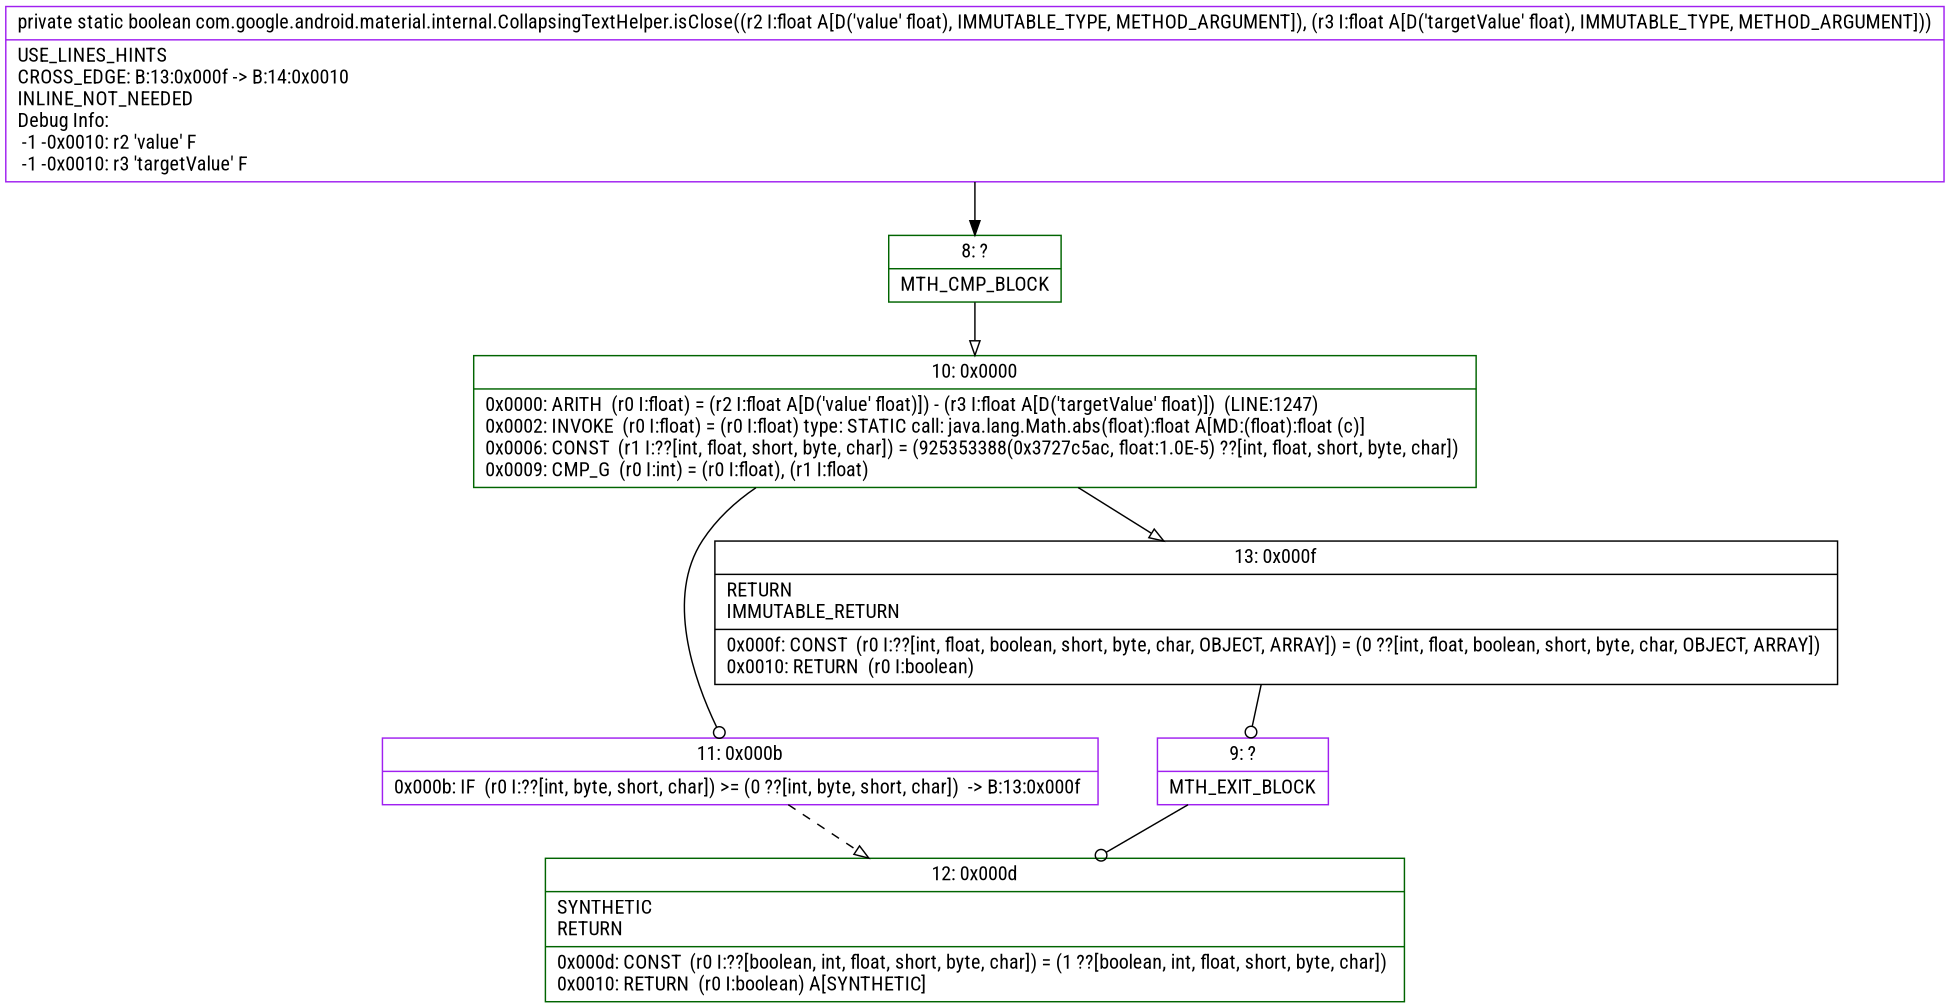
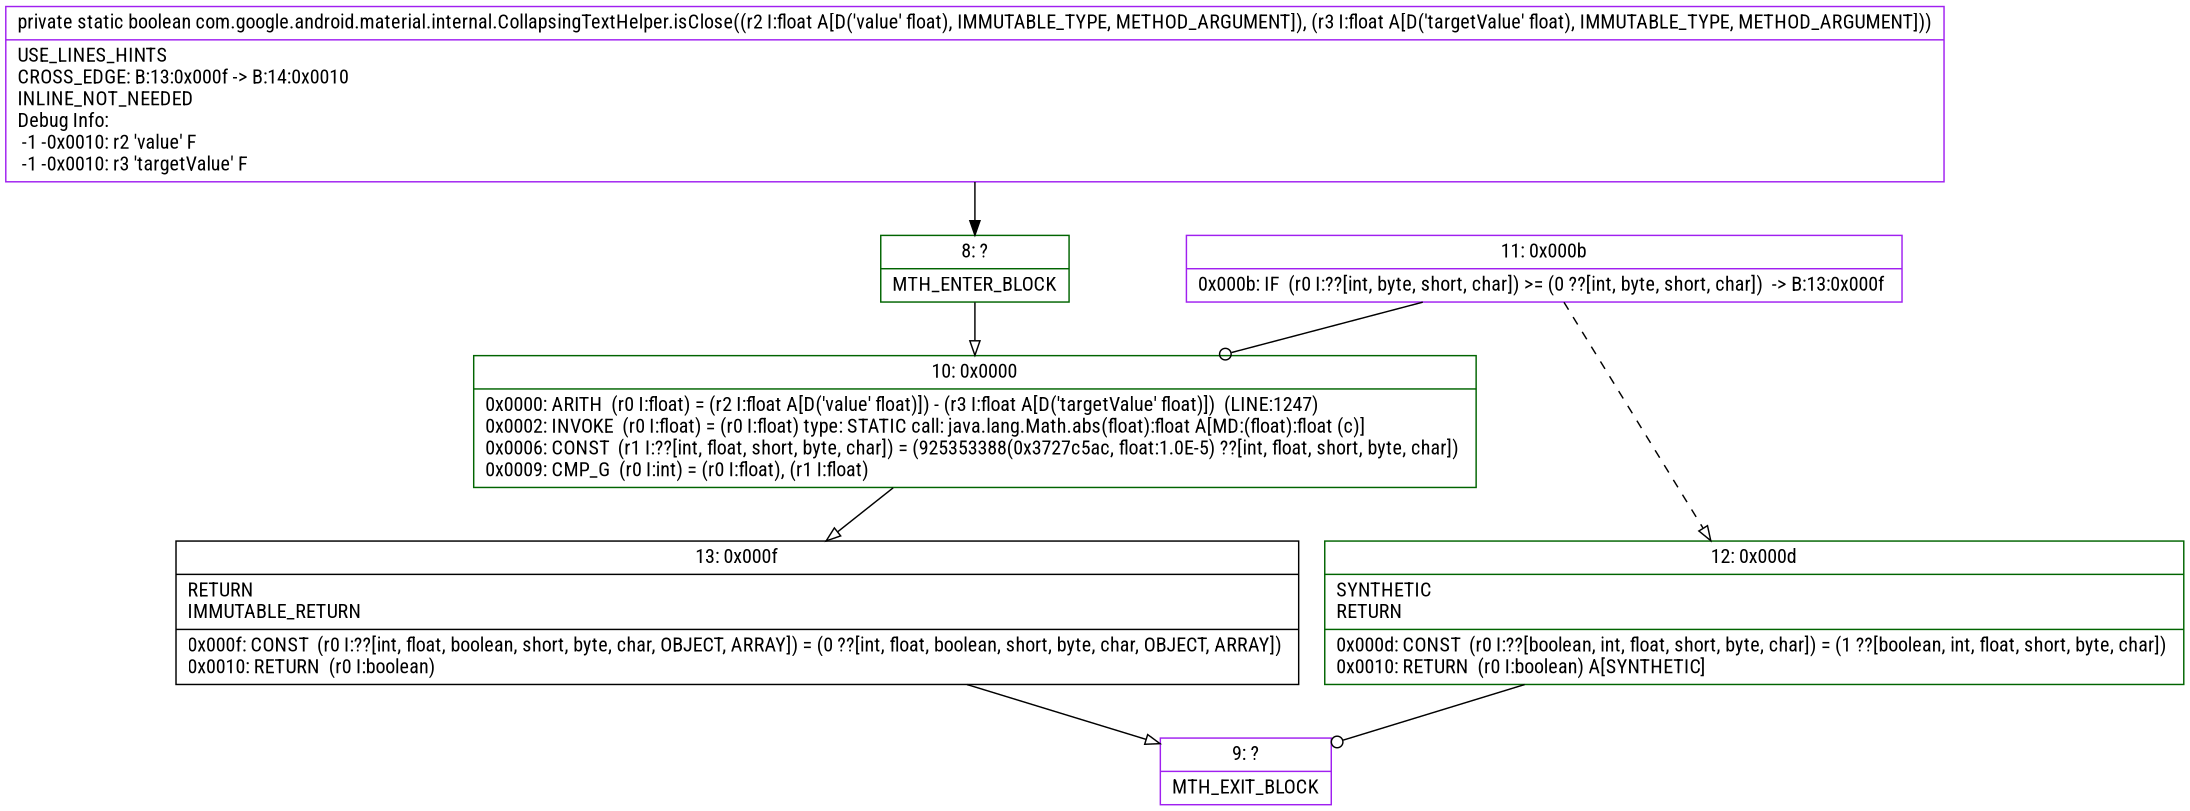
(975, 285) -> (975, 285)
(685, 597) -> (1327, 327)
(1257, 706) -> (1056, 712)
(1147, 828) -> (1434, 712)
